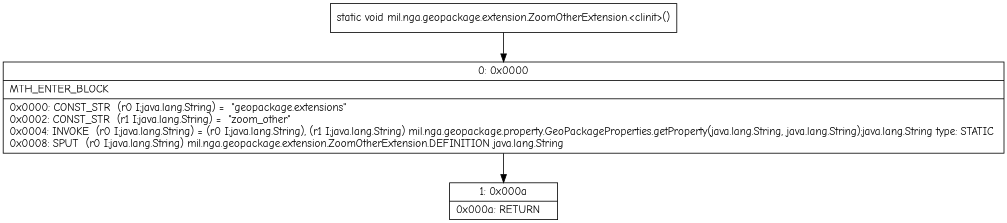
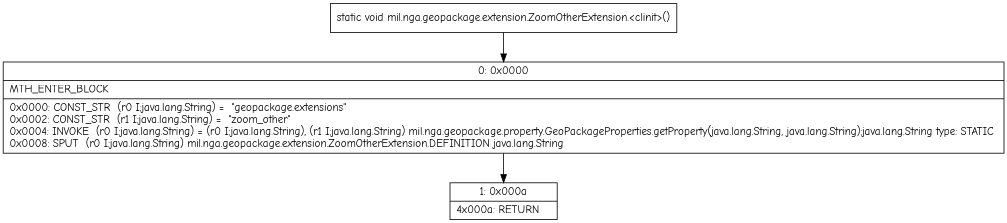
(504, 210) -> (504, 210)
